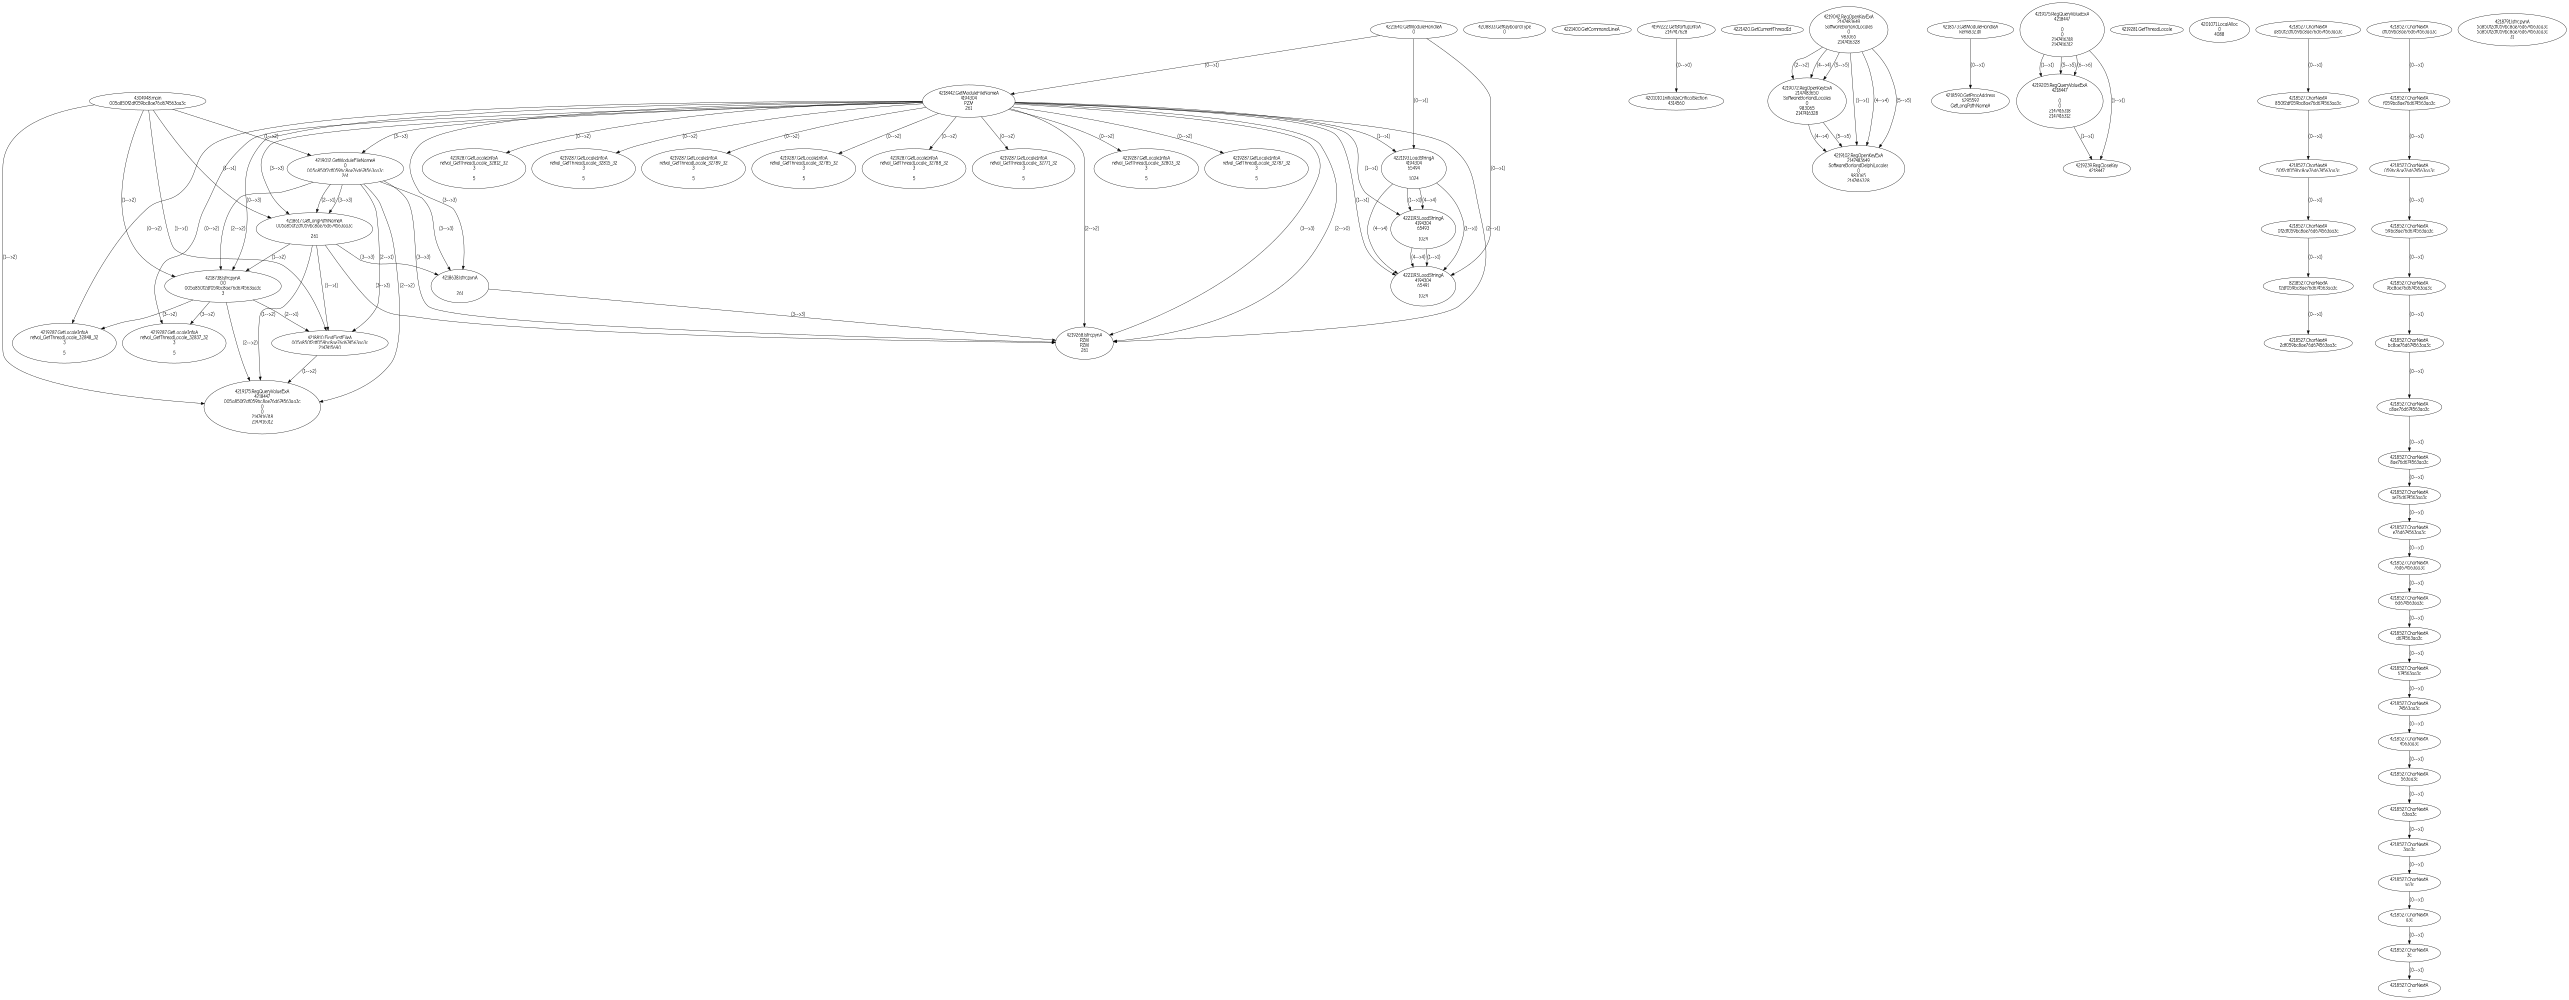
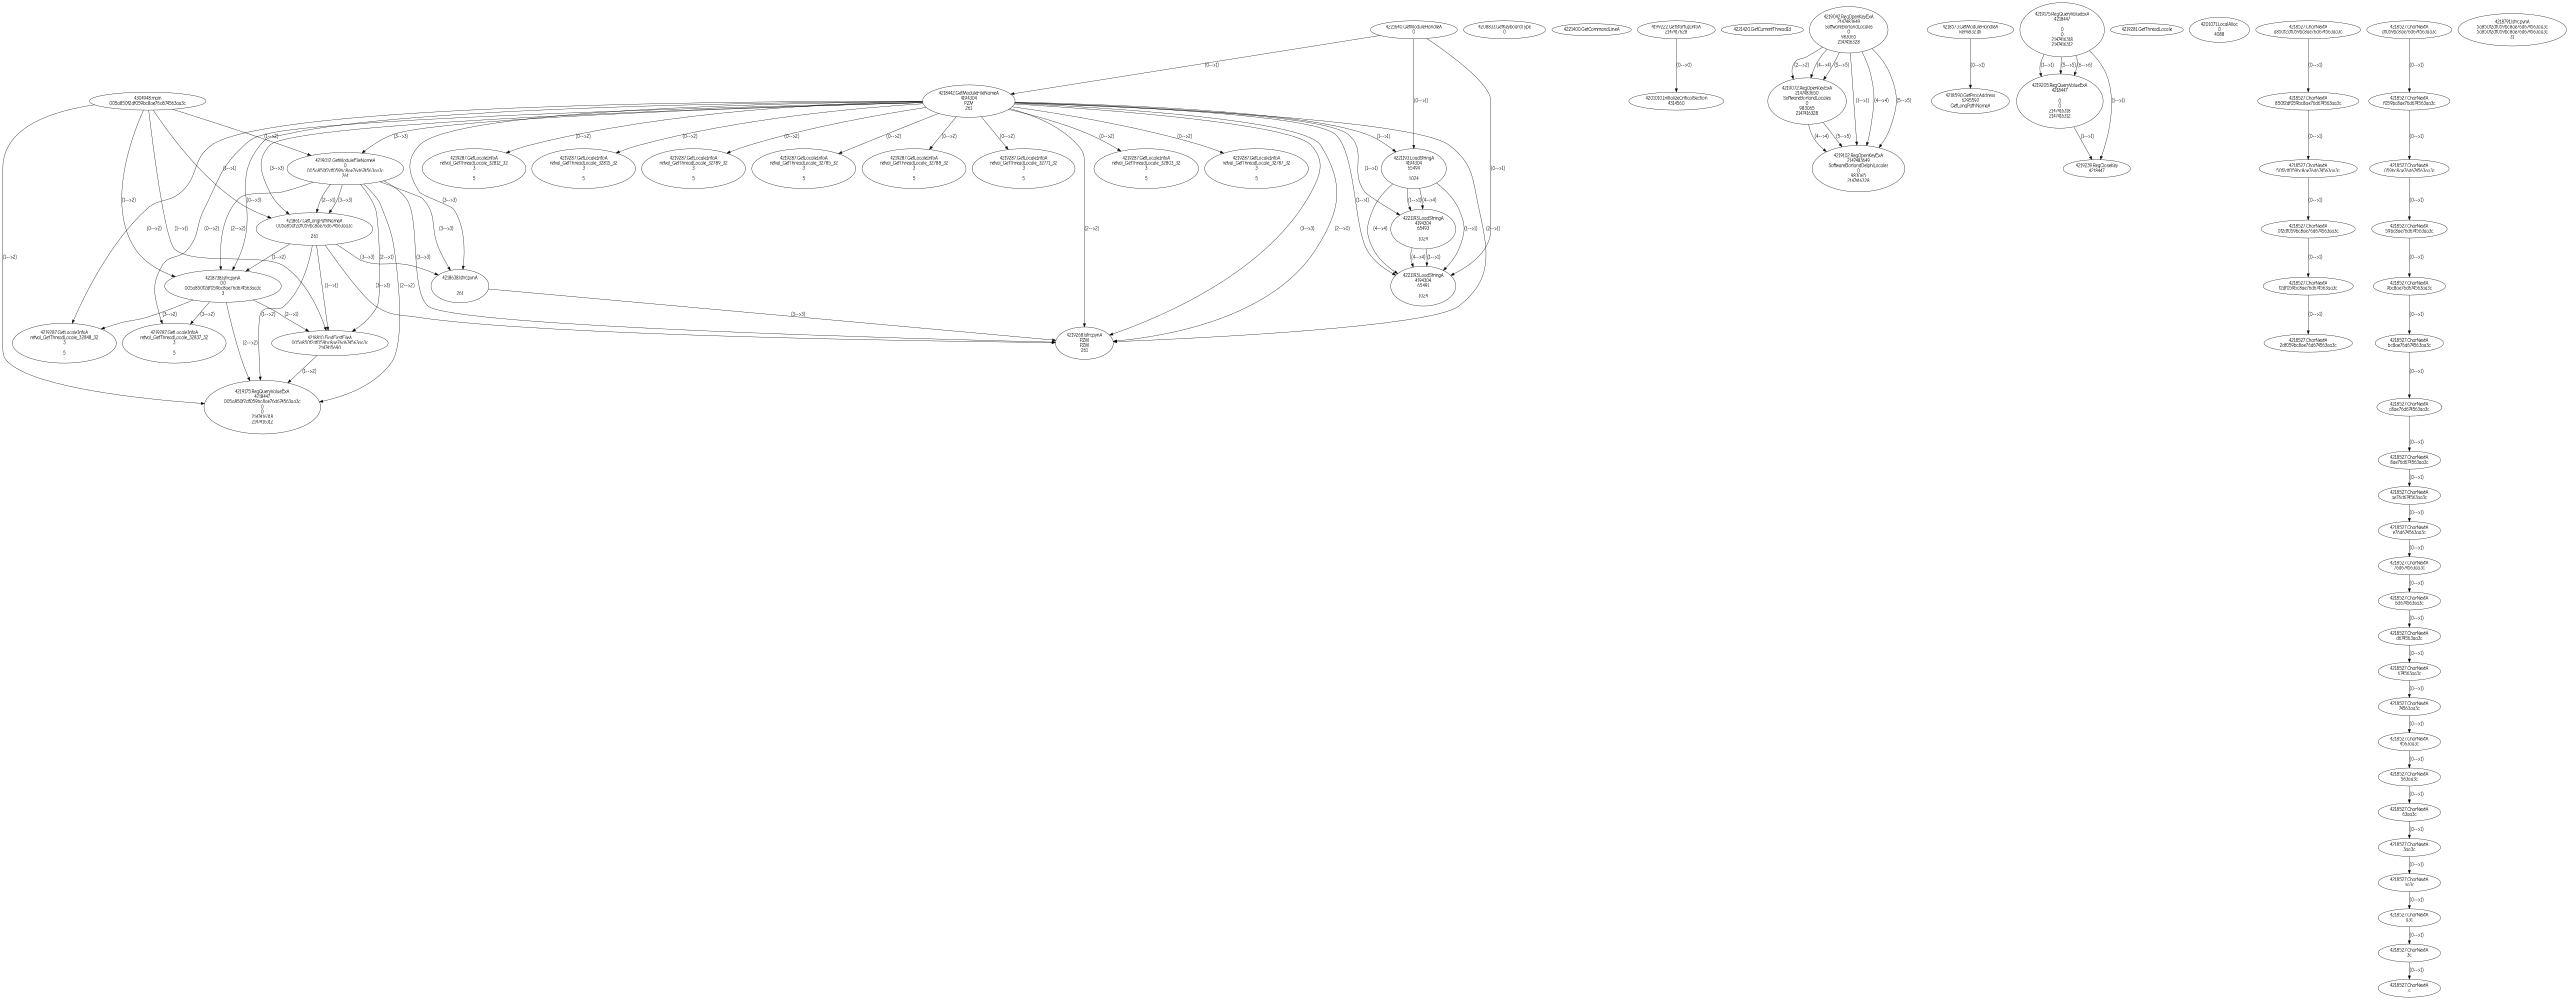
(2308, 286) -> (2308, 286)
